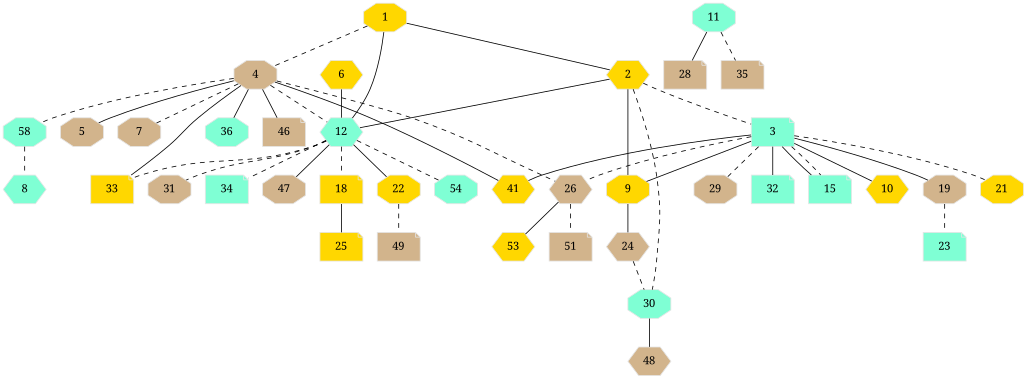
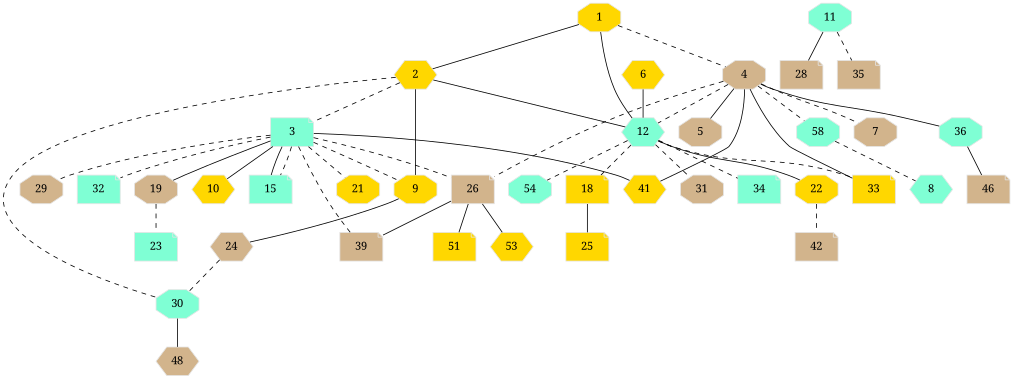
(270, 104) -> (975, 161)
(699, 161) -> (356, 161)
(773, 161) -> (195, 155)
(284, 189) -> none
(571, 189) -> (473, 189)
(571, 218) -> (464, 218)
none -> (361, 247)
(399, 247) -> (817, 247)
(571, 247) -> (454, 247)
